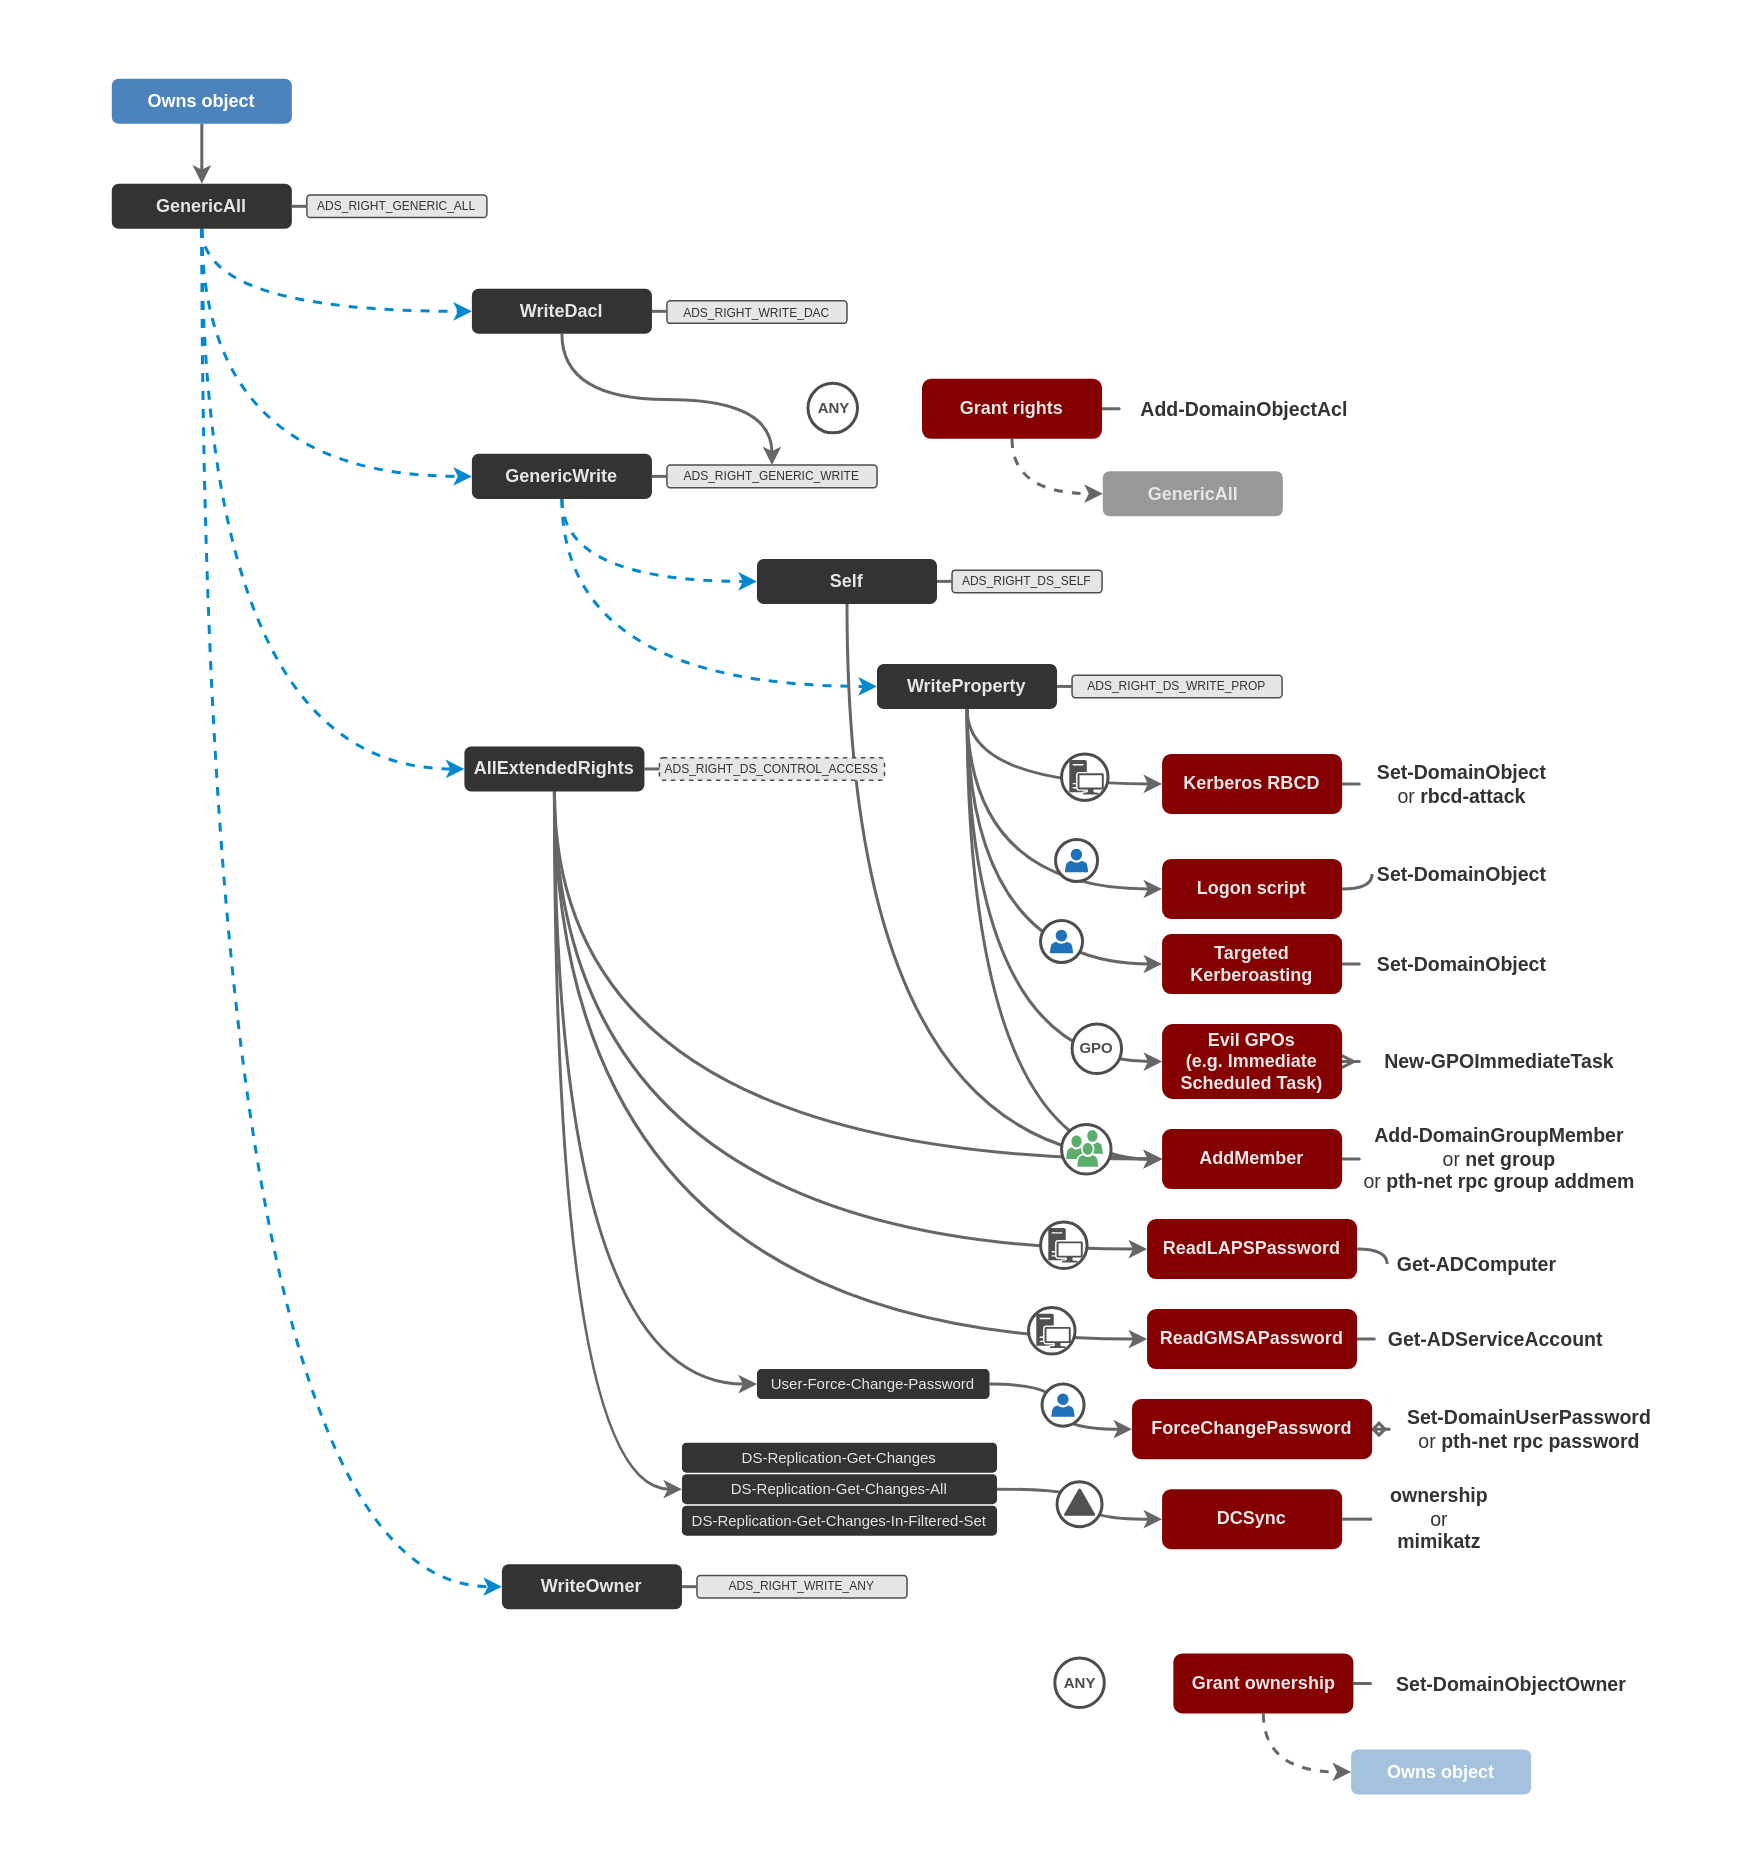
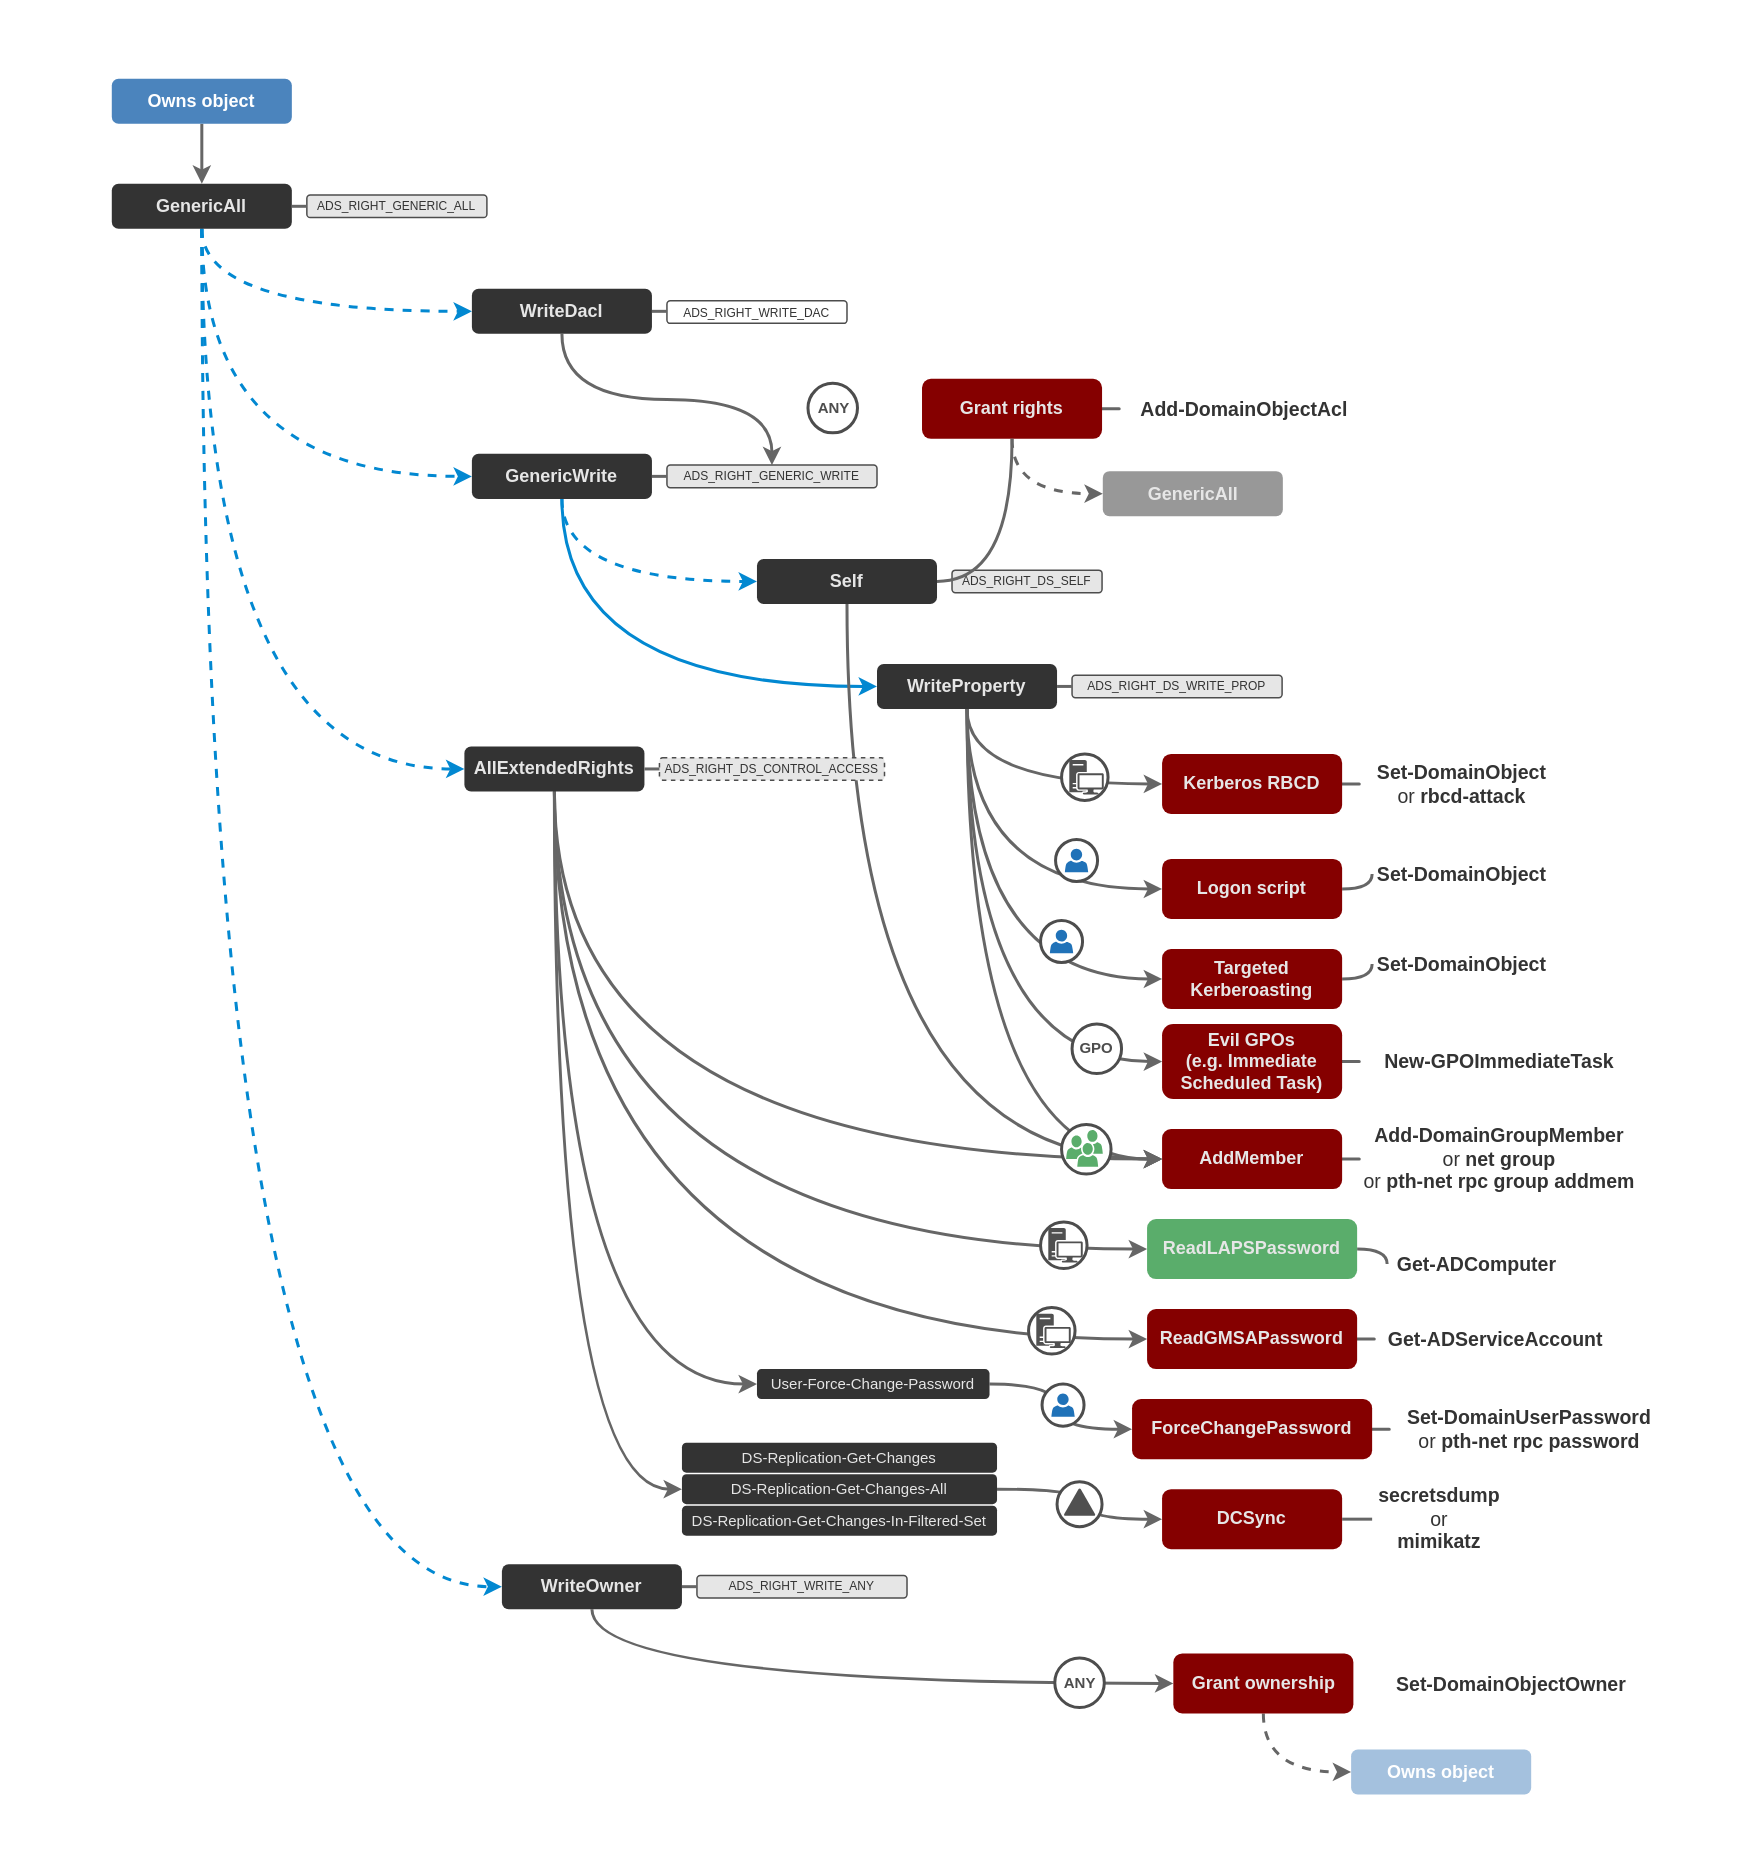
(757, 312) -> (757, 312)
(946, 581) -> (999, 531)
(666, 654) -> (666, 654)
(1252, 964) -> (1252, 979)
(1347, 1061) -> (1349, 1061)
(1252, 1249) -> (1252, 1249)
(1371, 1429) -> (1381, 1429)
(1439, 1519) -> (1439, 1519)
none -> (815, 1672)
(1361, 1683) -> none
